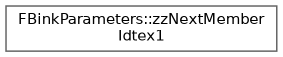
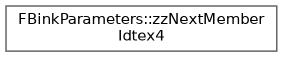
(141, 29) -> (141, 29)
